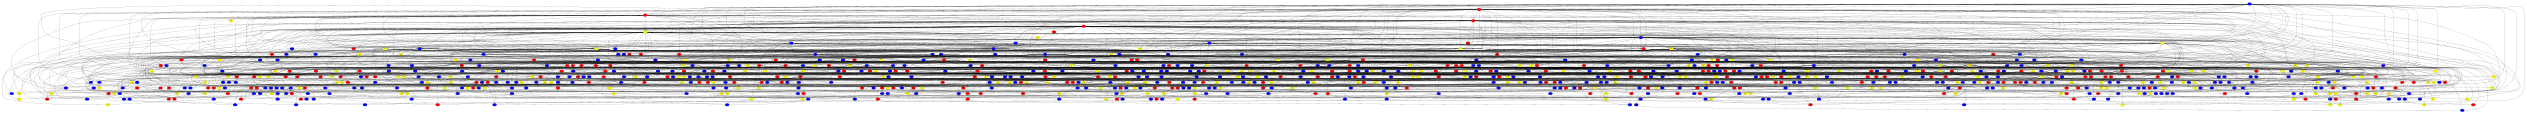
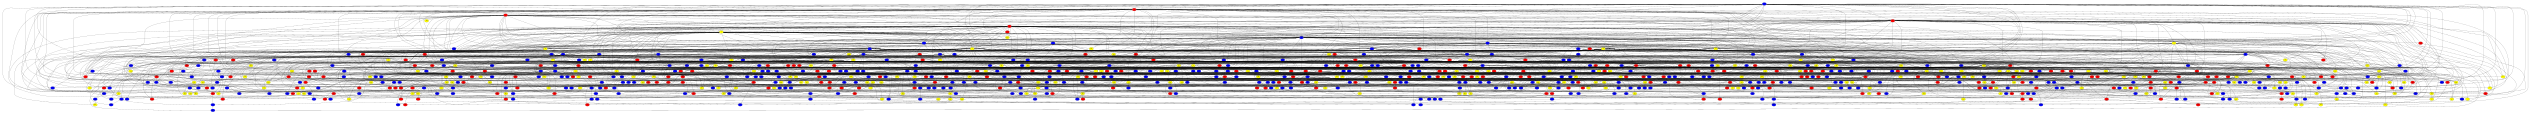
none -> (2236, 99)
